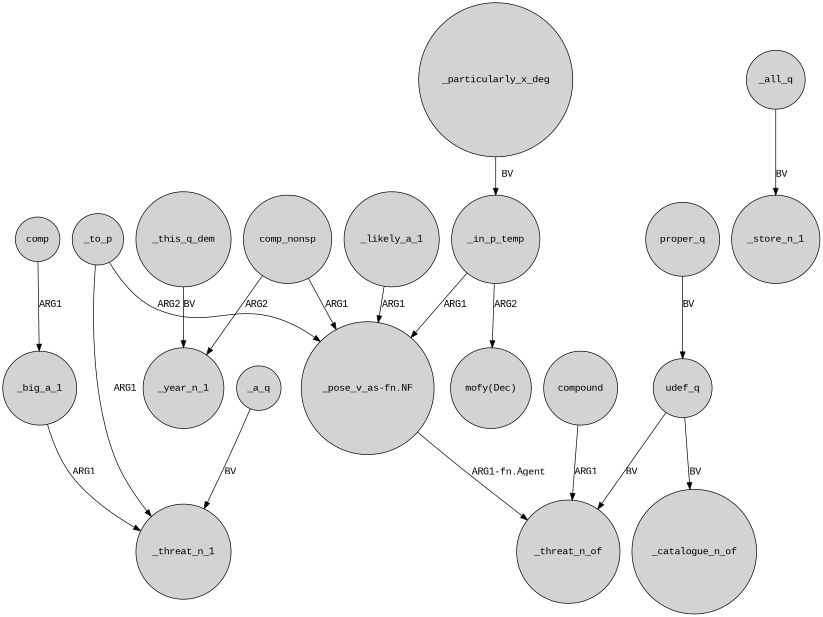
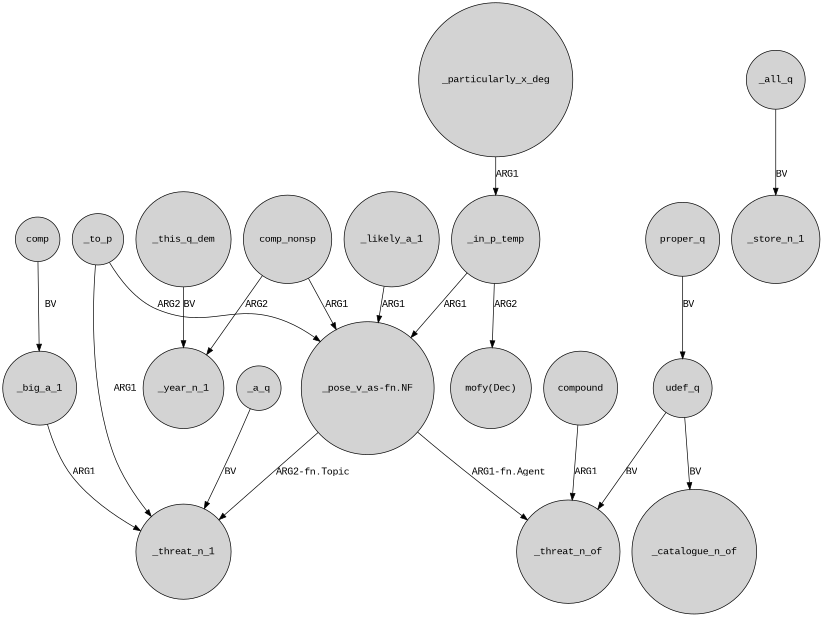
(507, 174) -> (507, 174)
(51, 304) -> (51, 304)
none -> (271, 474)
